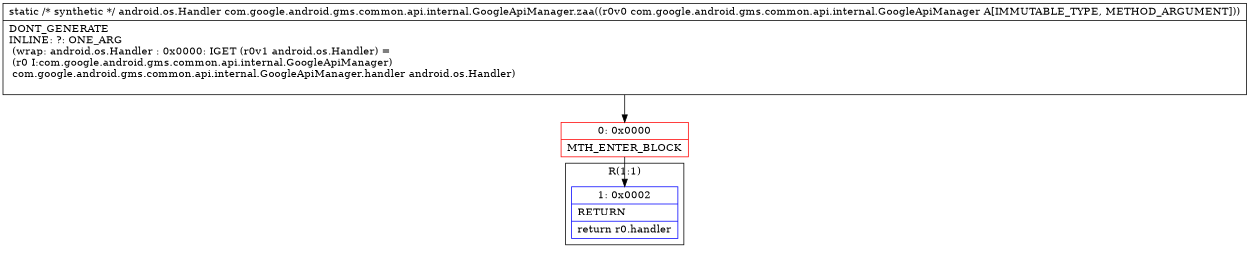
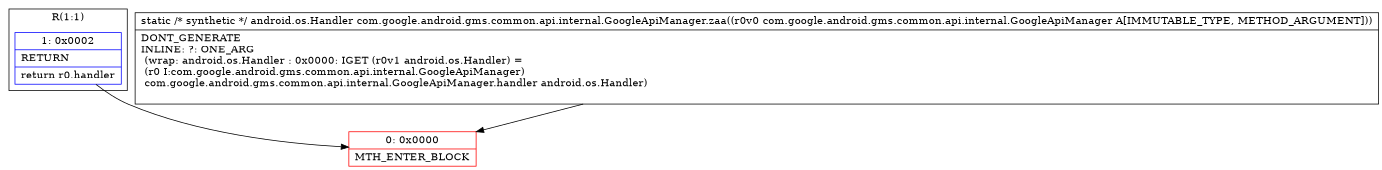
(625, 168) -> (214, 130)
